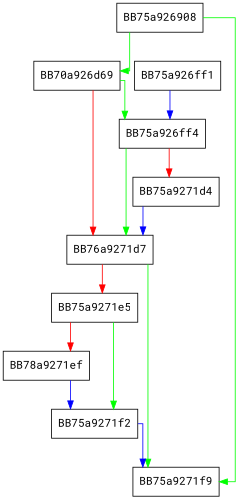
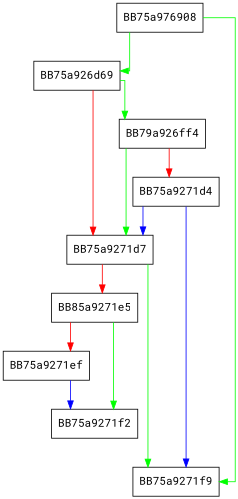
(160, 18) -> (160, 18)
(77, 76) -> (77, 76)
(178, 76) -> none
(162, 134) -> (162, 134)
(110, 250) -> (110, 250)
(95, 308) -> (95, 308)
(46, 366) -> (46, 366)
(143, 439) -> (186, 333)
